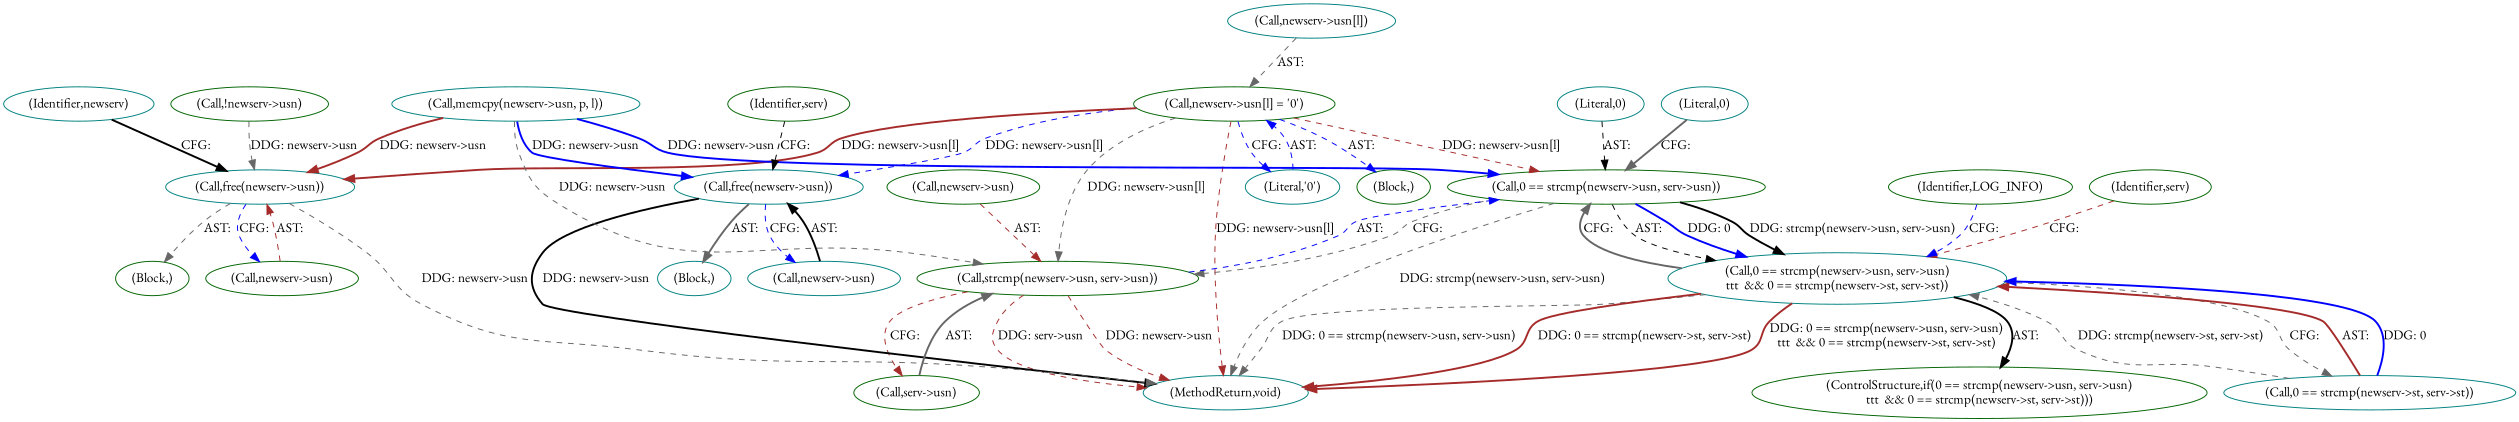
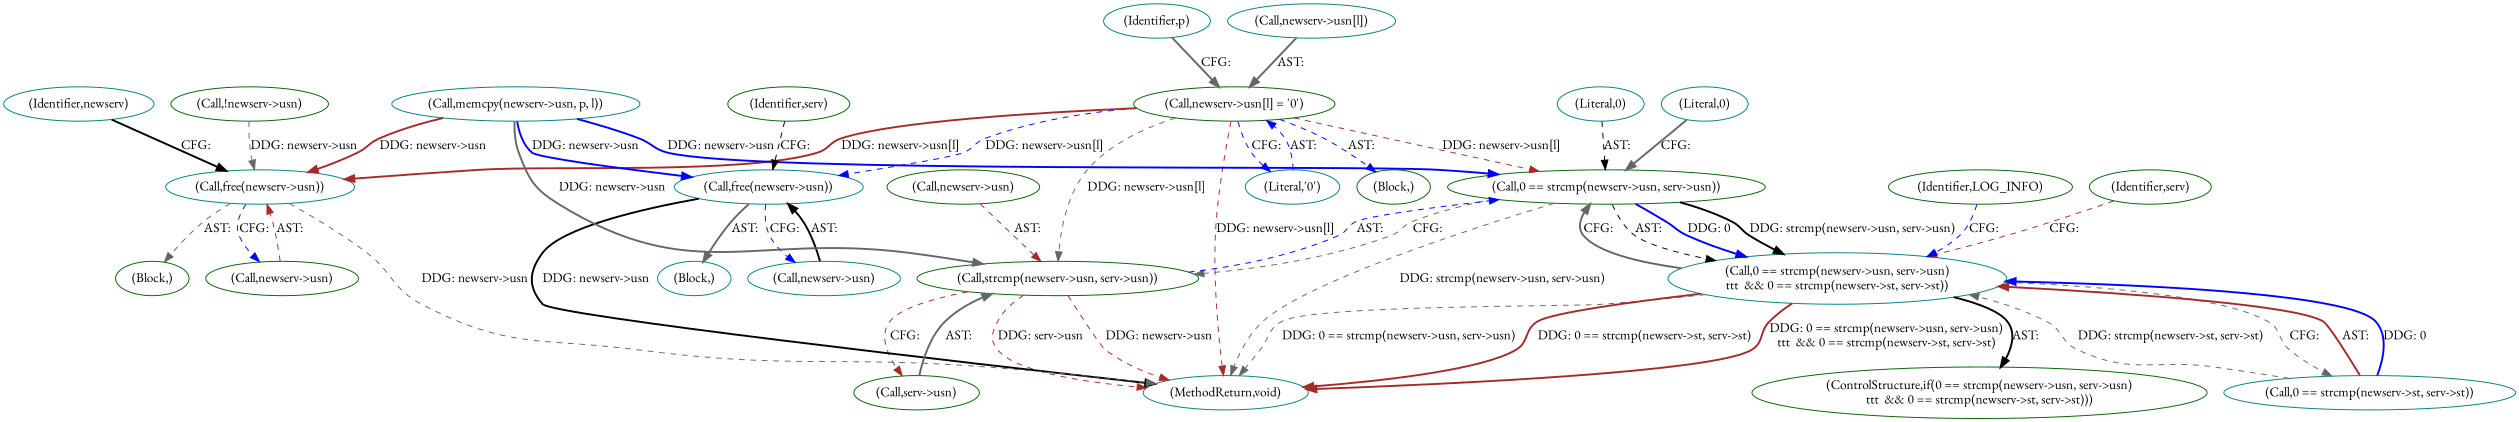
none -> (1157, 21)
(1276, 59) -> (1276, 59)
(699, 251) -> (699, 251)
